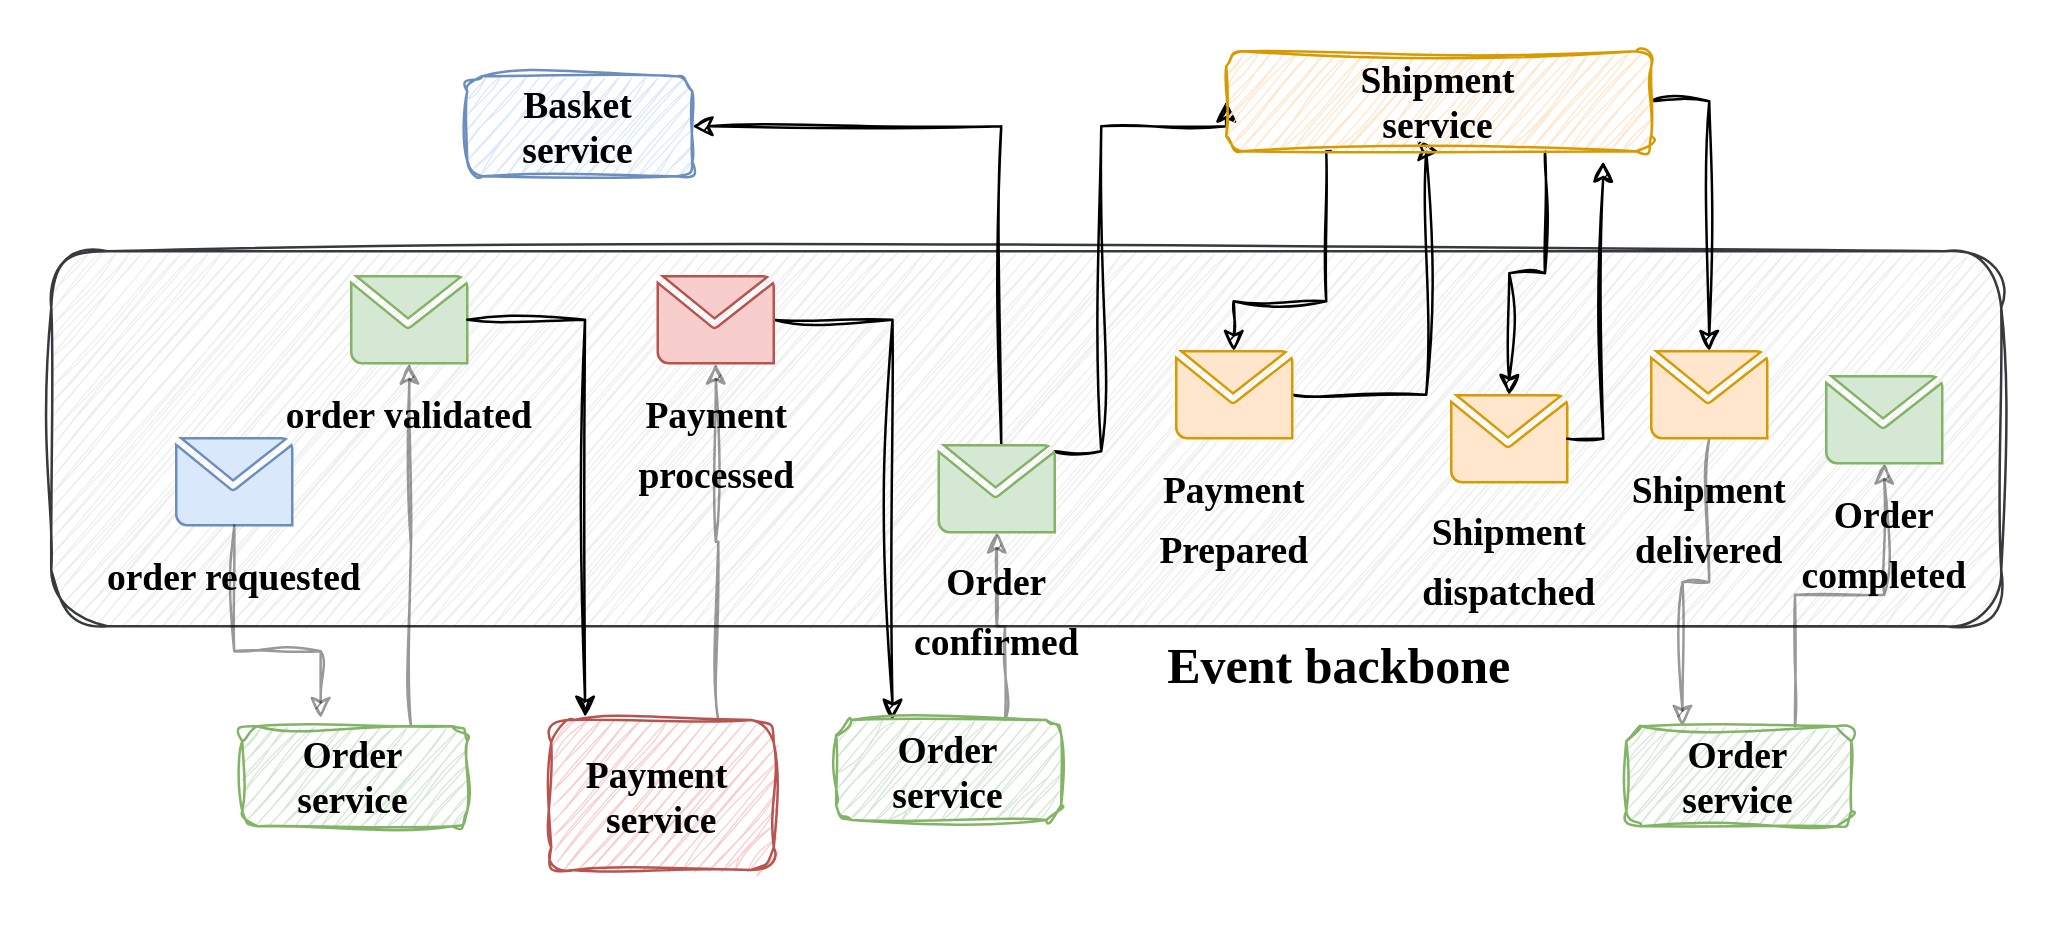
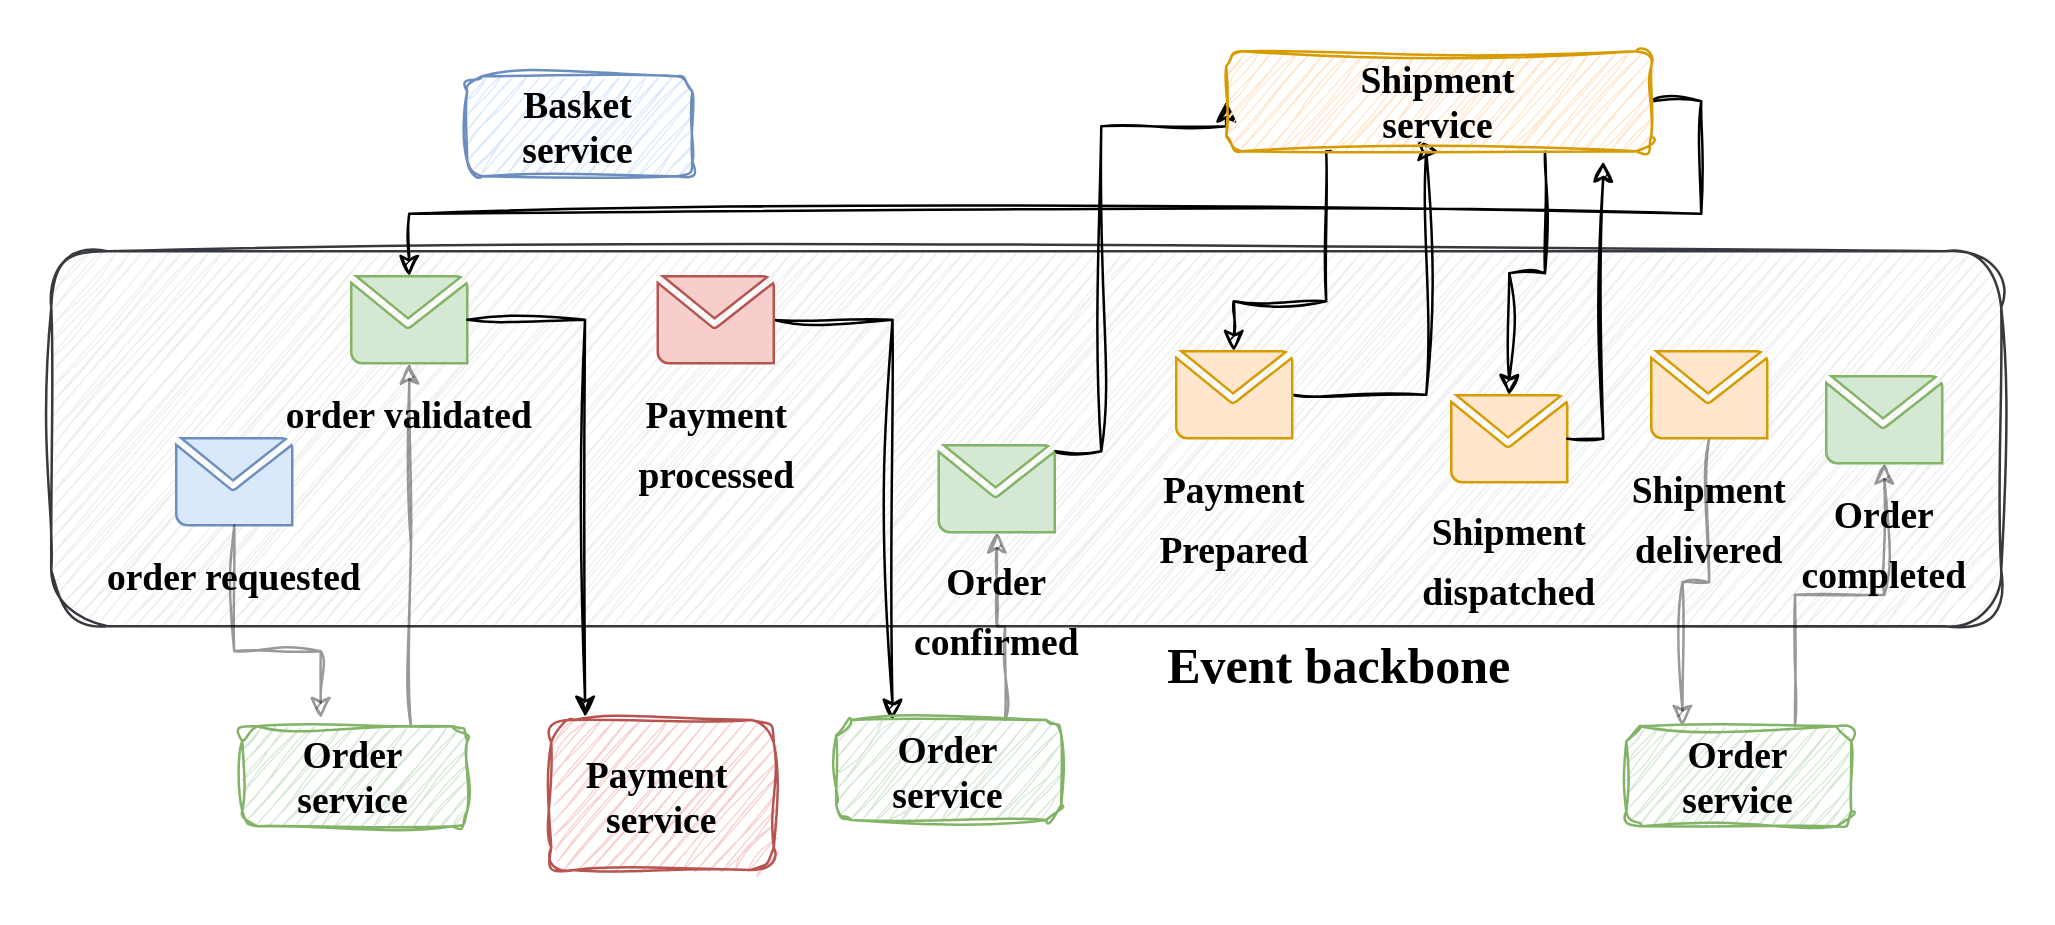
(896, 126) -> none
(1709, 168) -> (546, 214)
(718, 674) -> none
